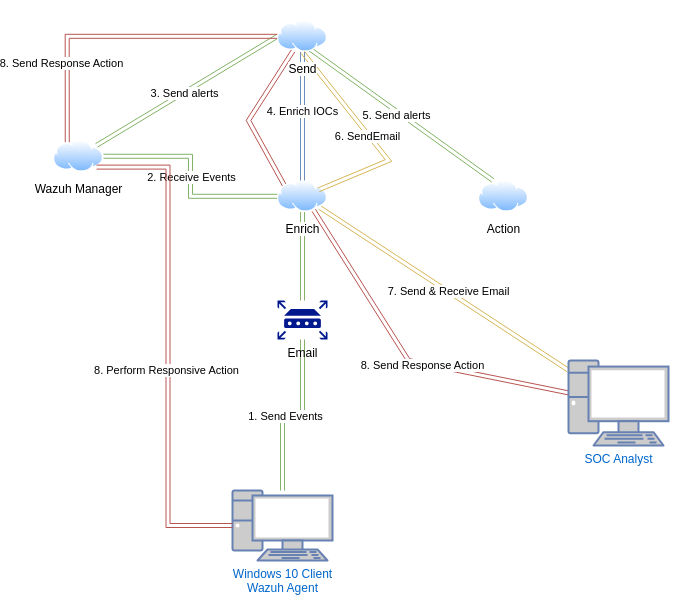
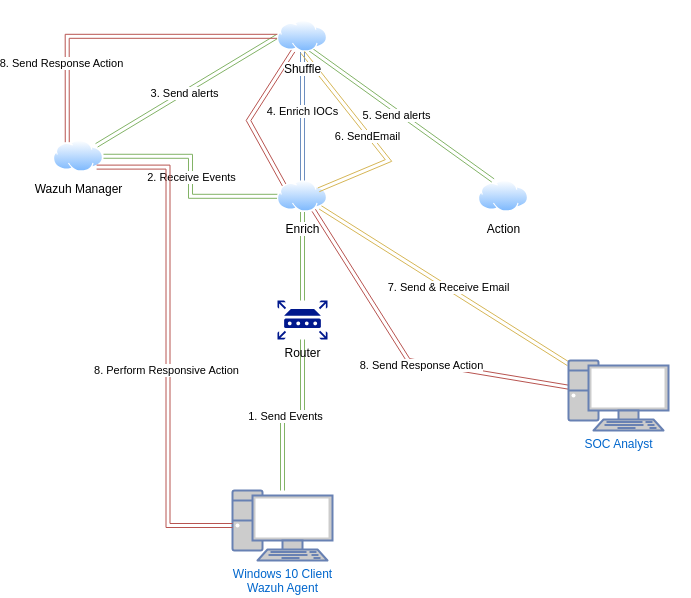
(303, 70) -> (303, 70)
(303, 354) -> (303, 354)
(619, 403) -> (619, 396)
